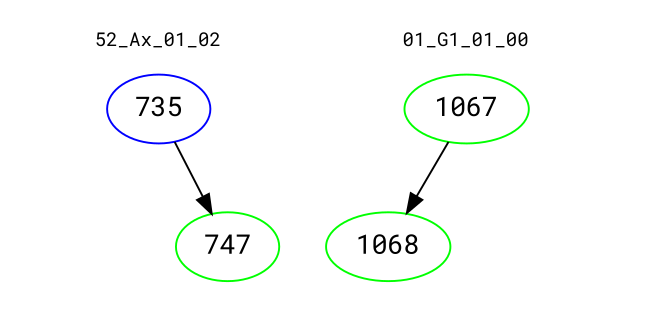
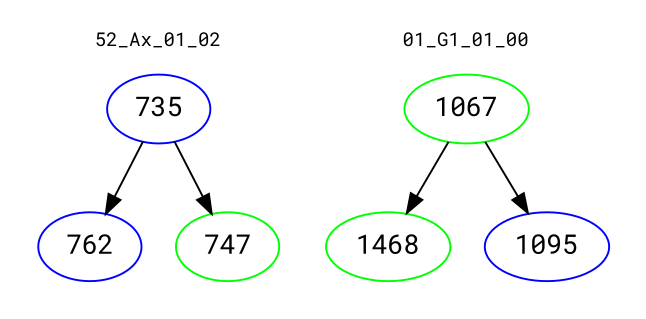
none -> (90, 247)
(388, 247) -> (388, 247)
none -> (547, 247)
